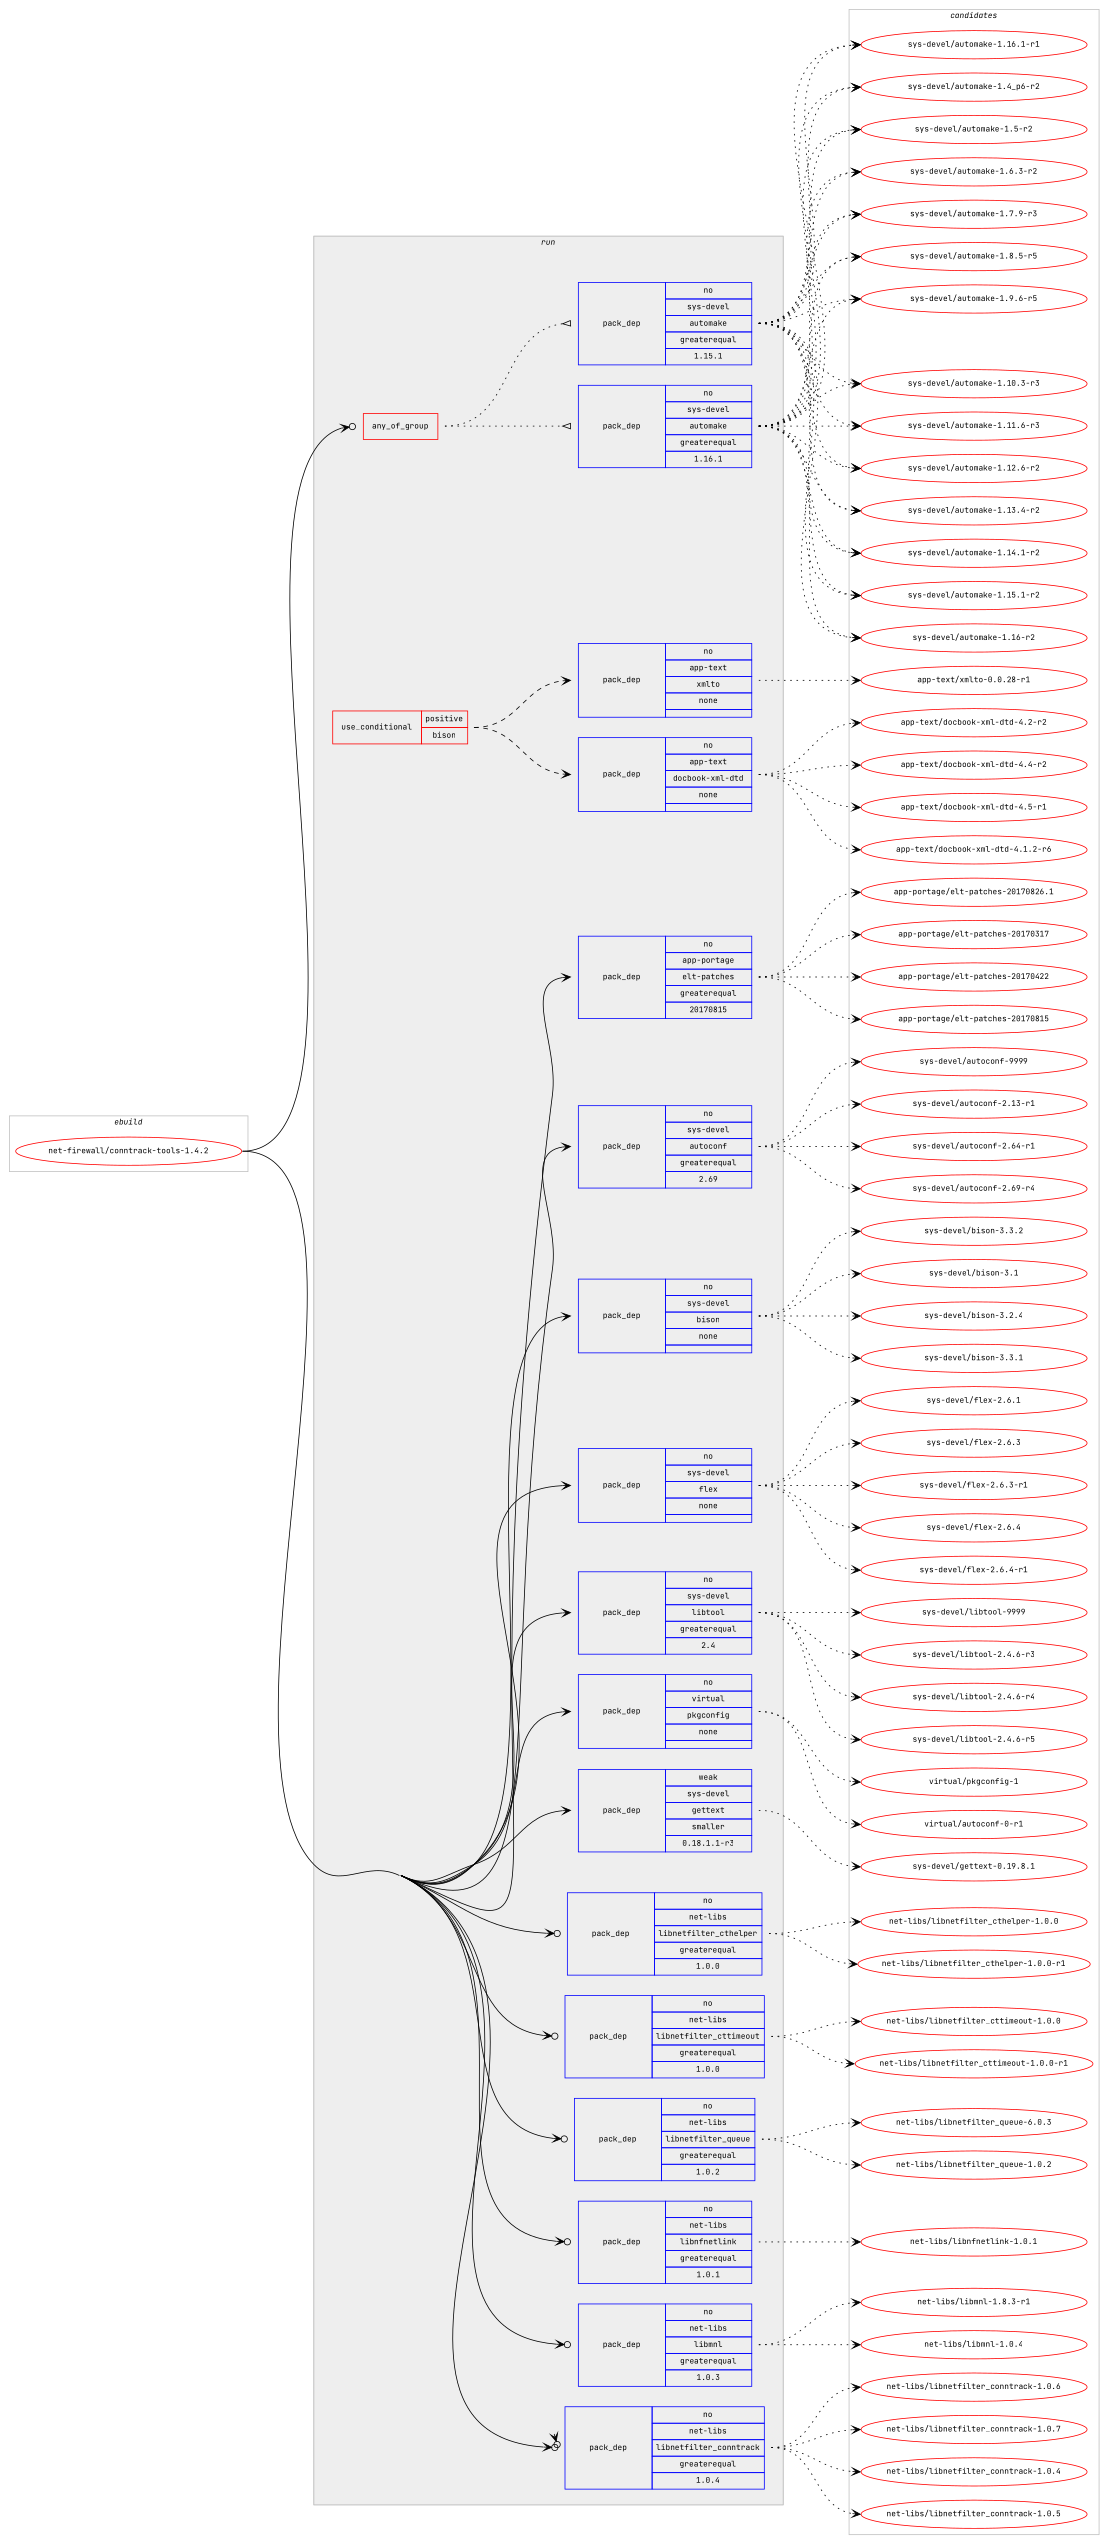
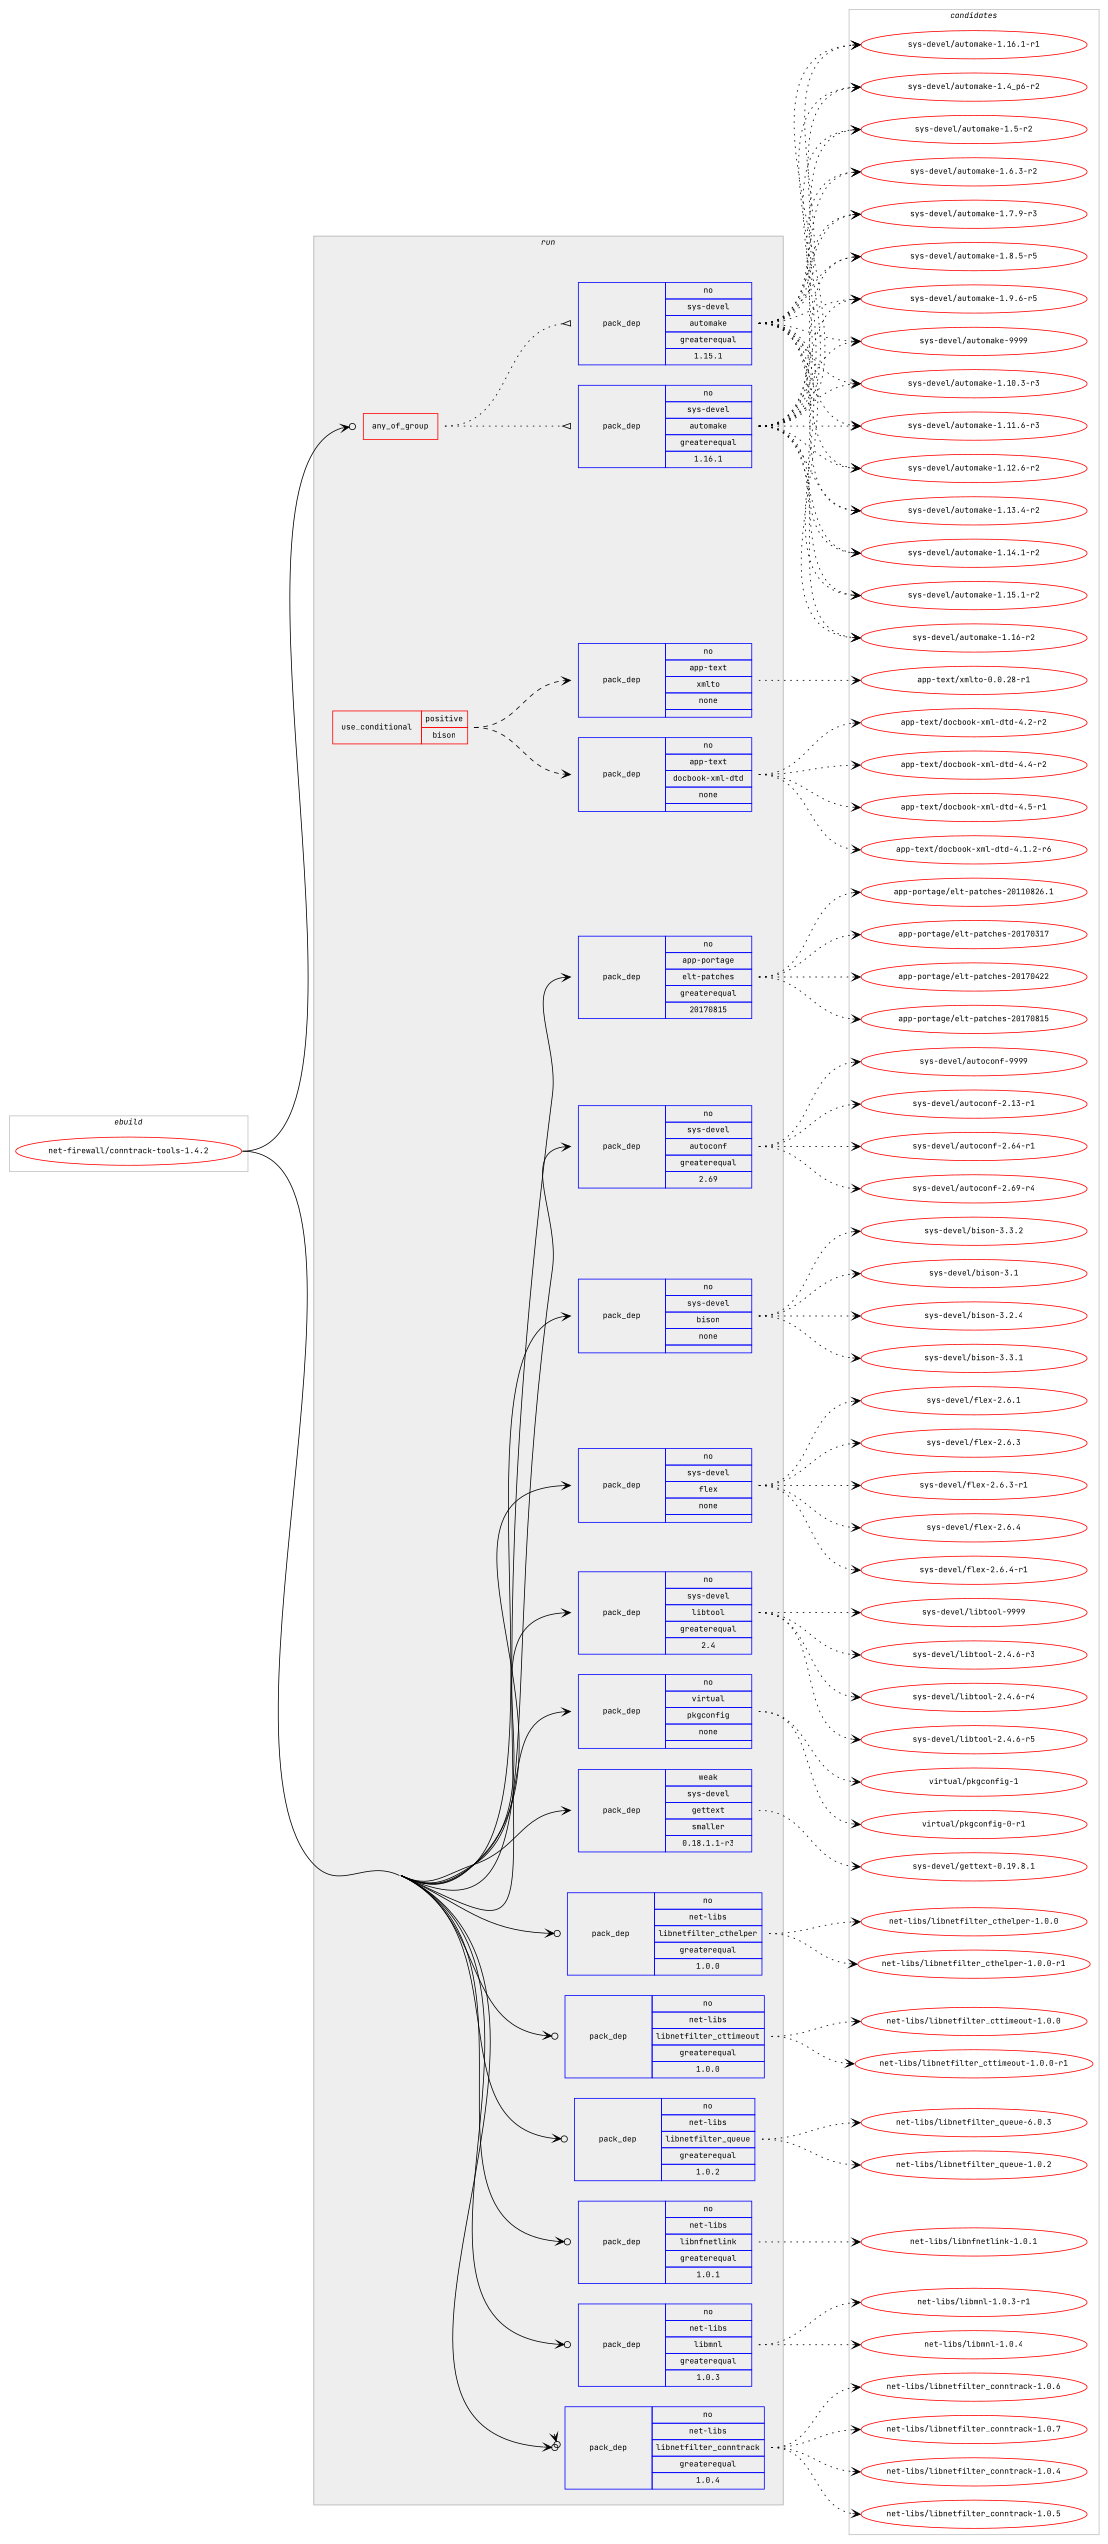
none -> (974, 341)
(974, 892) -> (974, 892)
(974, 1824) -> (974, 1824)
(974, 2302) -> (974, 2302)
